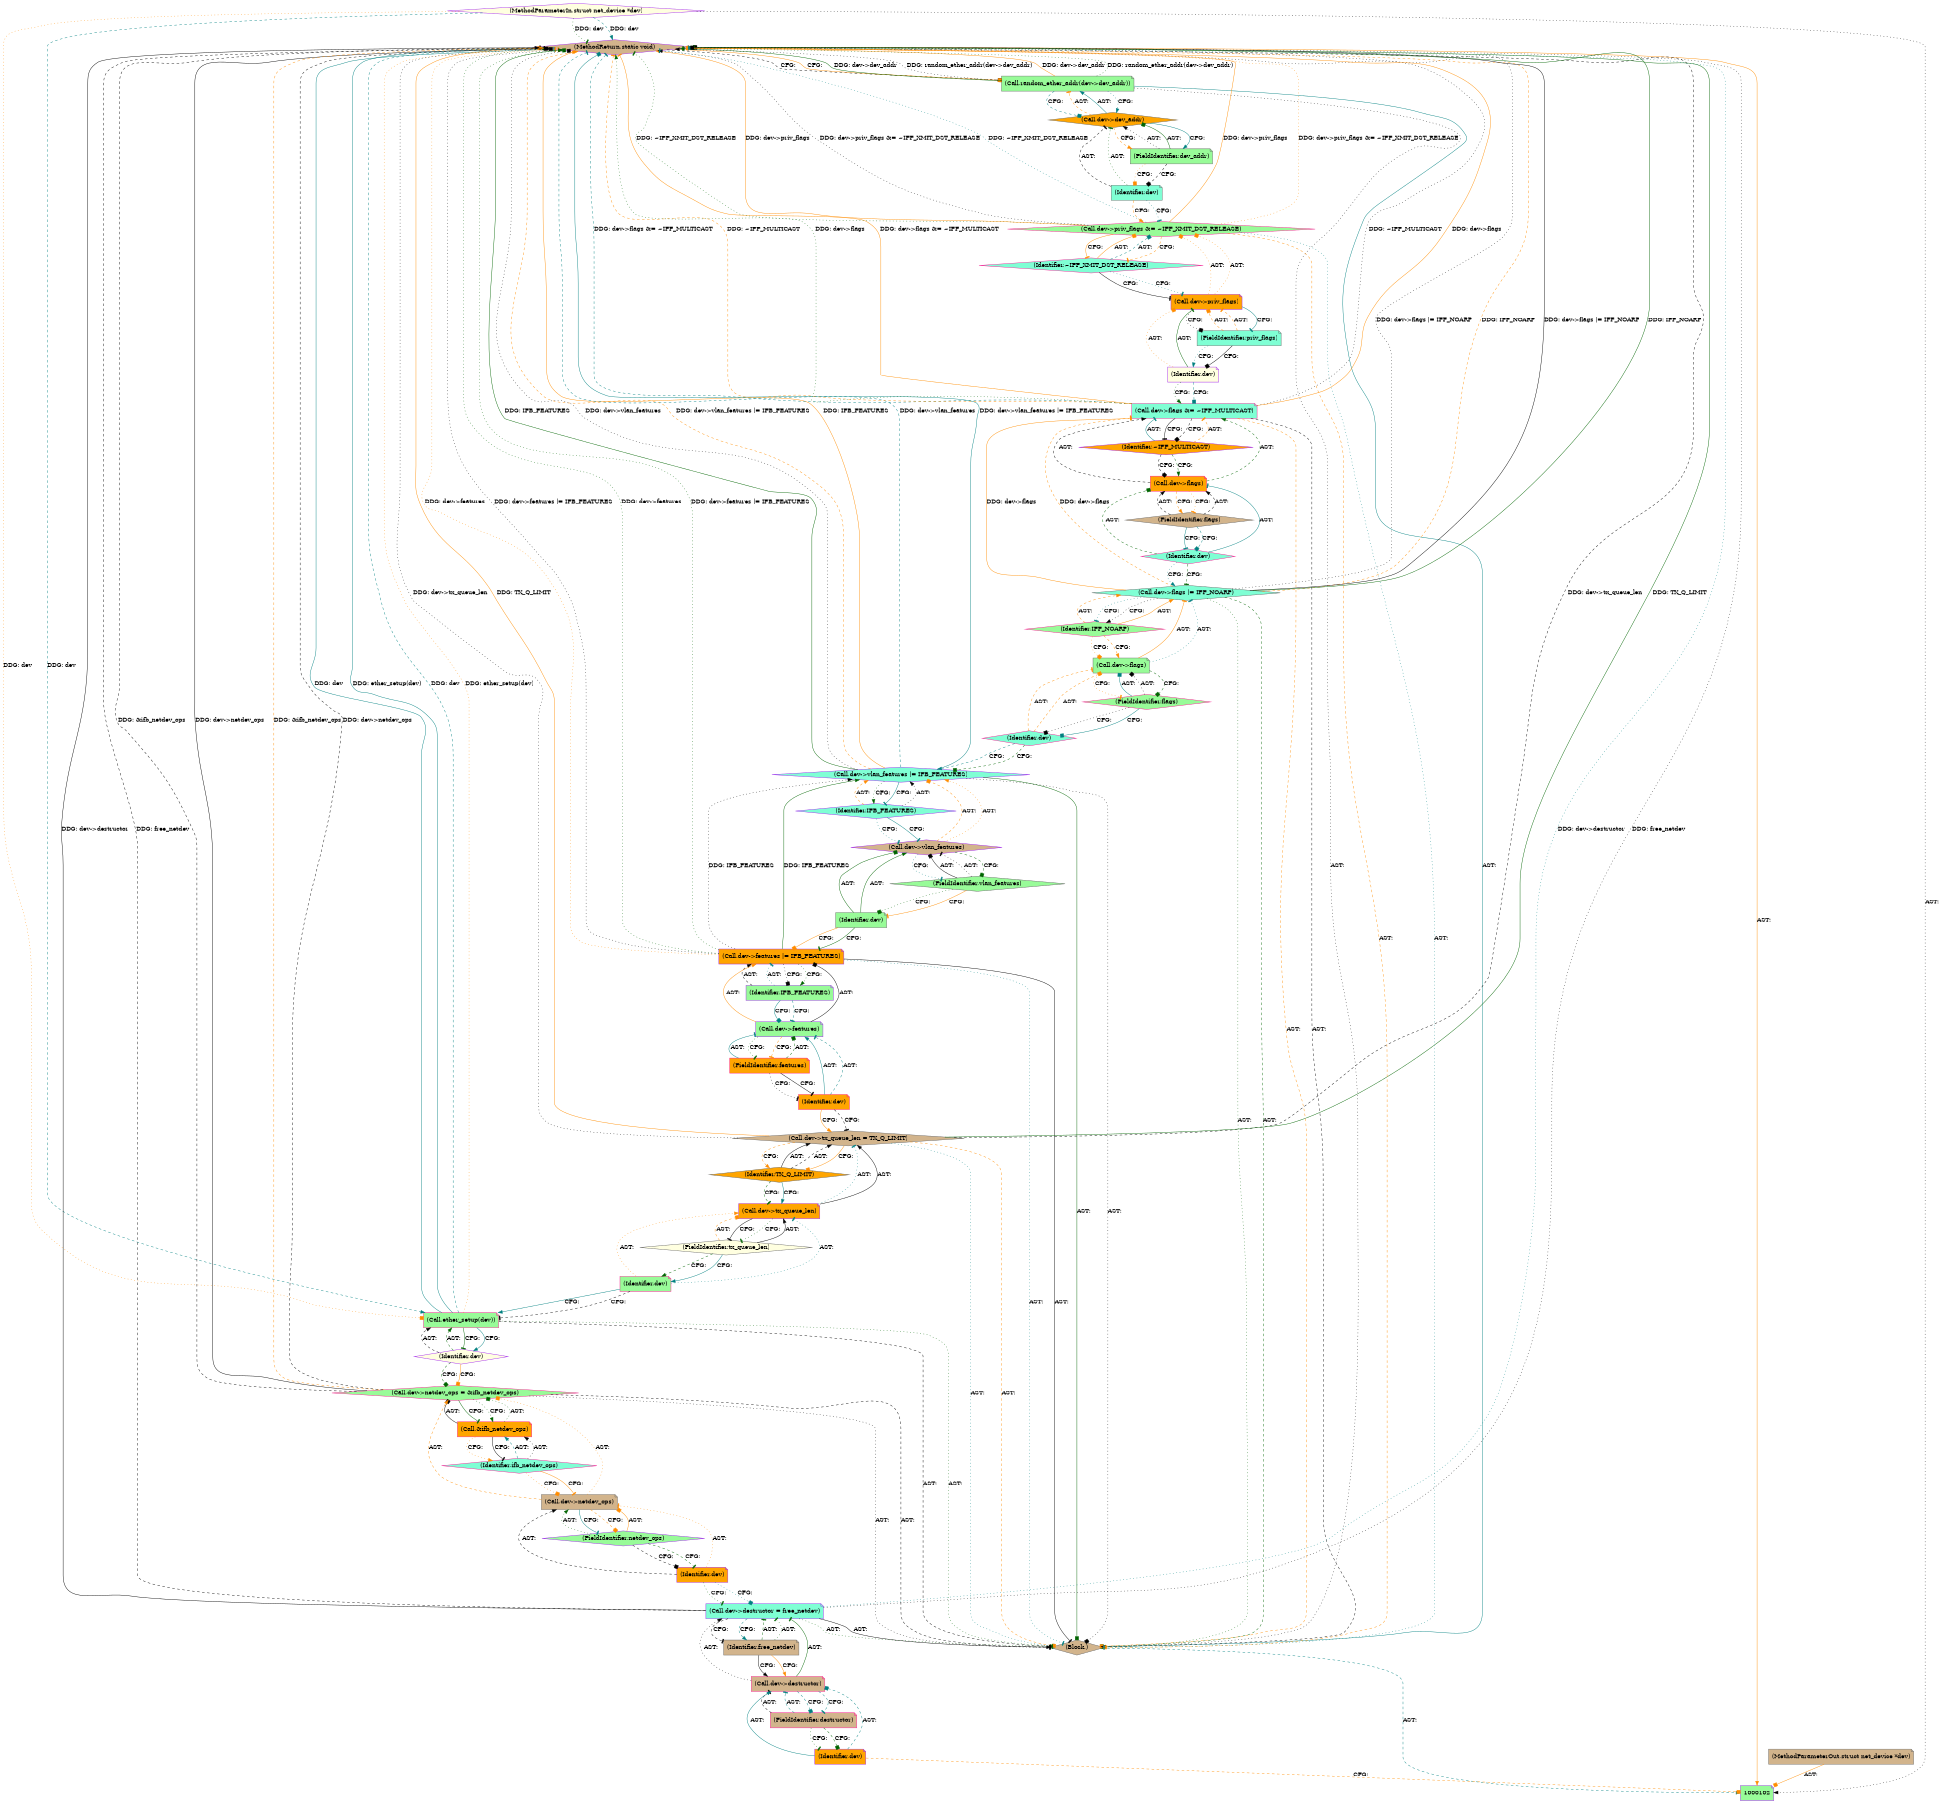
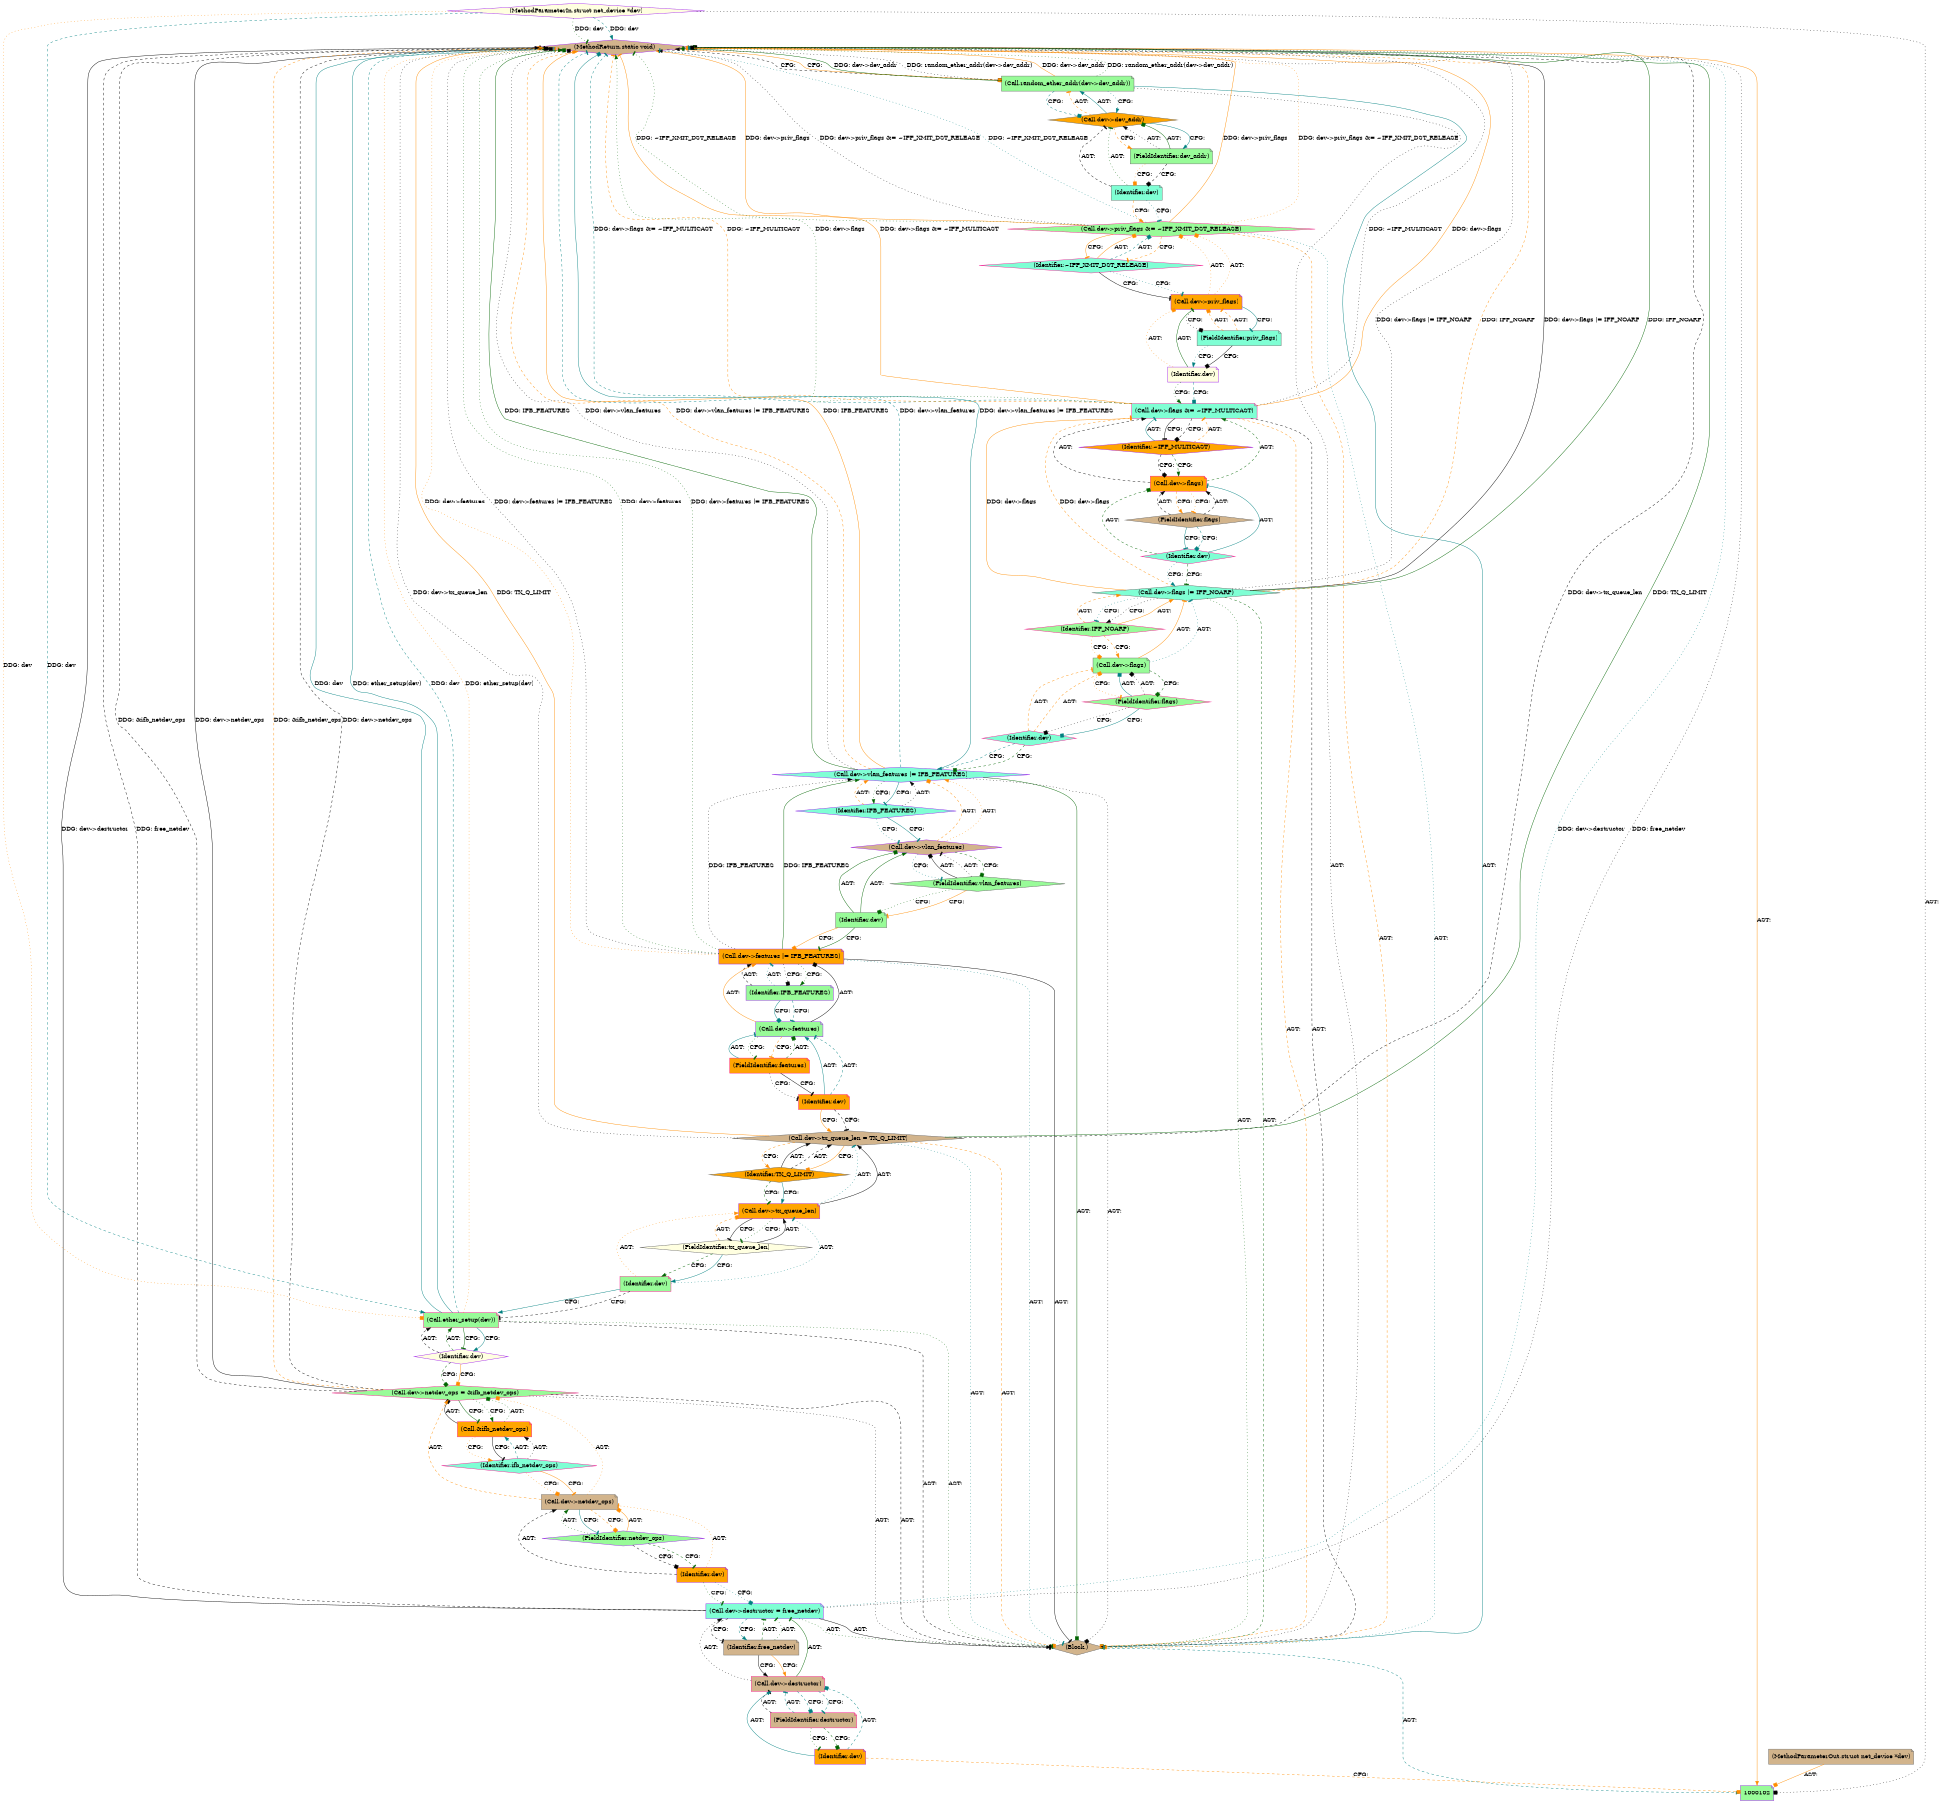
(1925, 366) -> (1925, 366)
